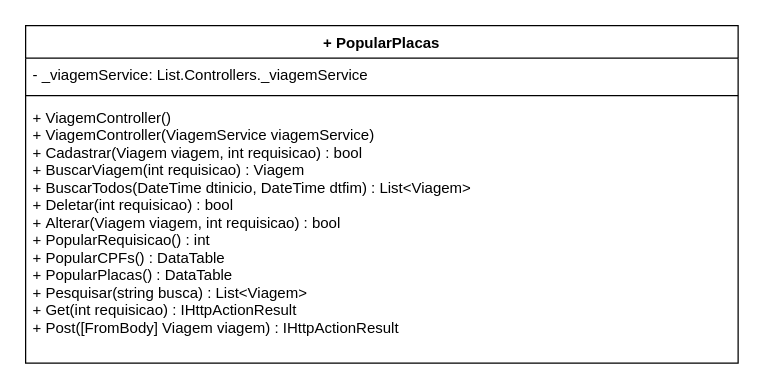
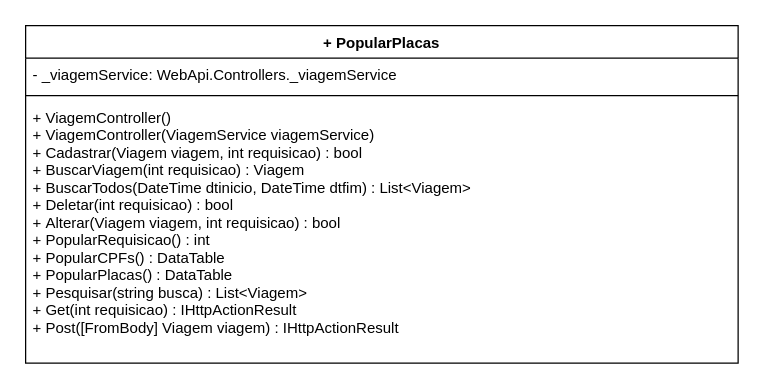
(217, 75) -> (225, 75)
